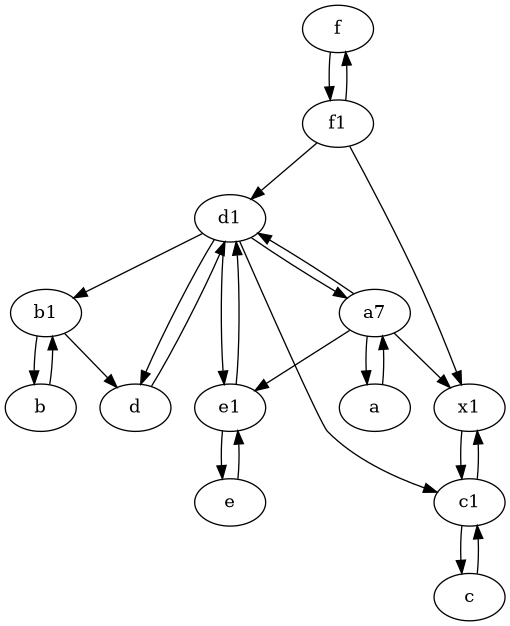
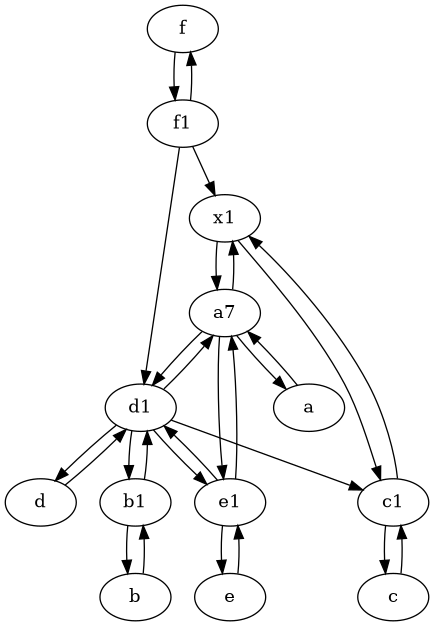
none -> (216, 259)
(86, 356) -> (146, 462)
none -> (237, 414)
